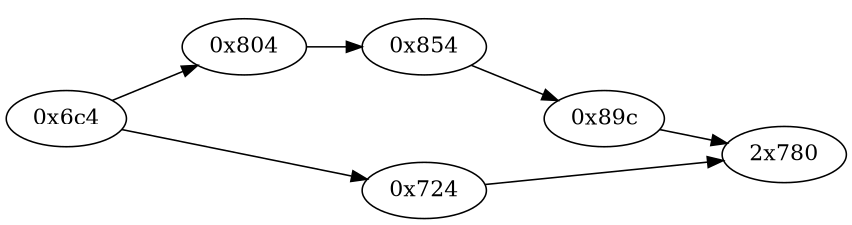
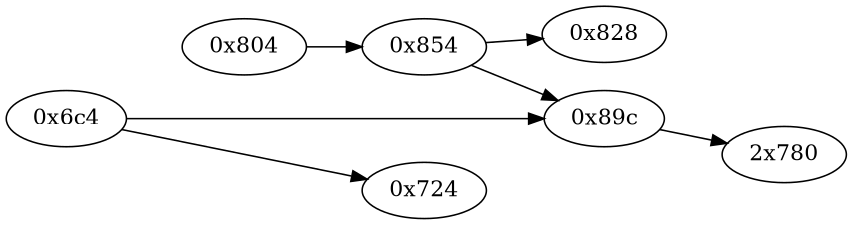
none -> (604, 34)
(148, 86) -> (328, 119)
(596, 173) -> none
